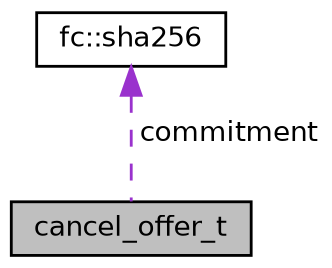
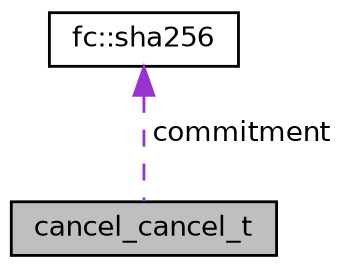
(131, 229) -> (144, 229)
